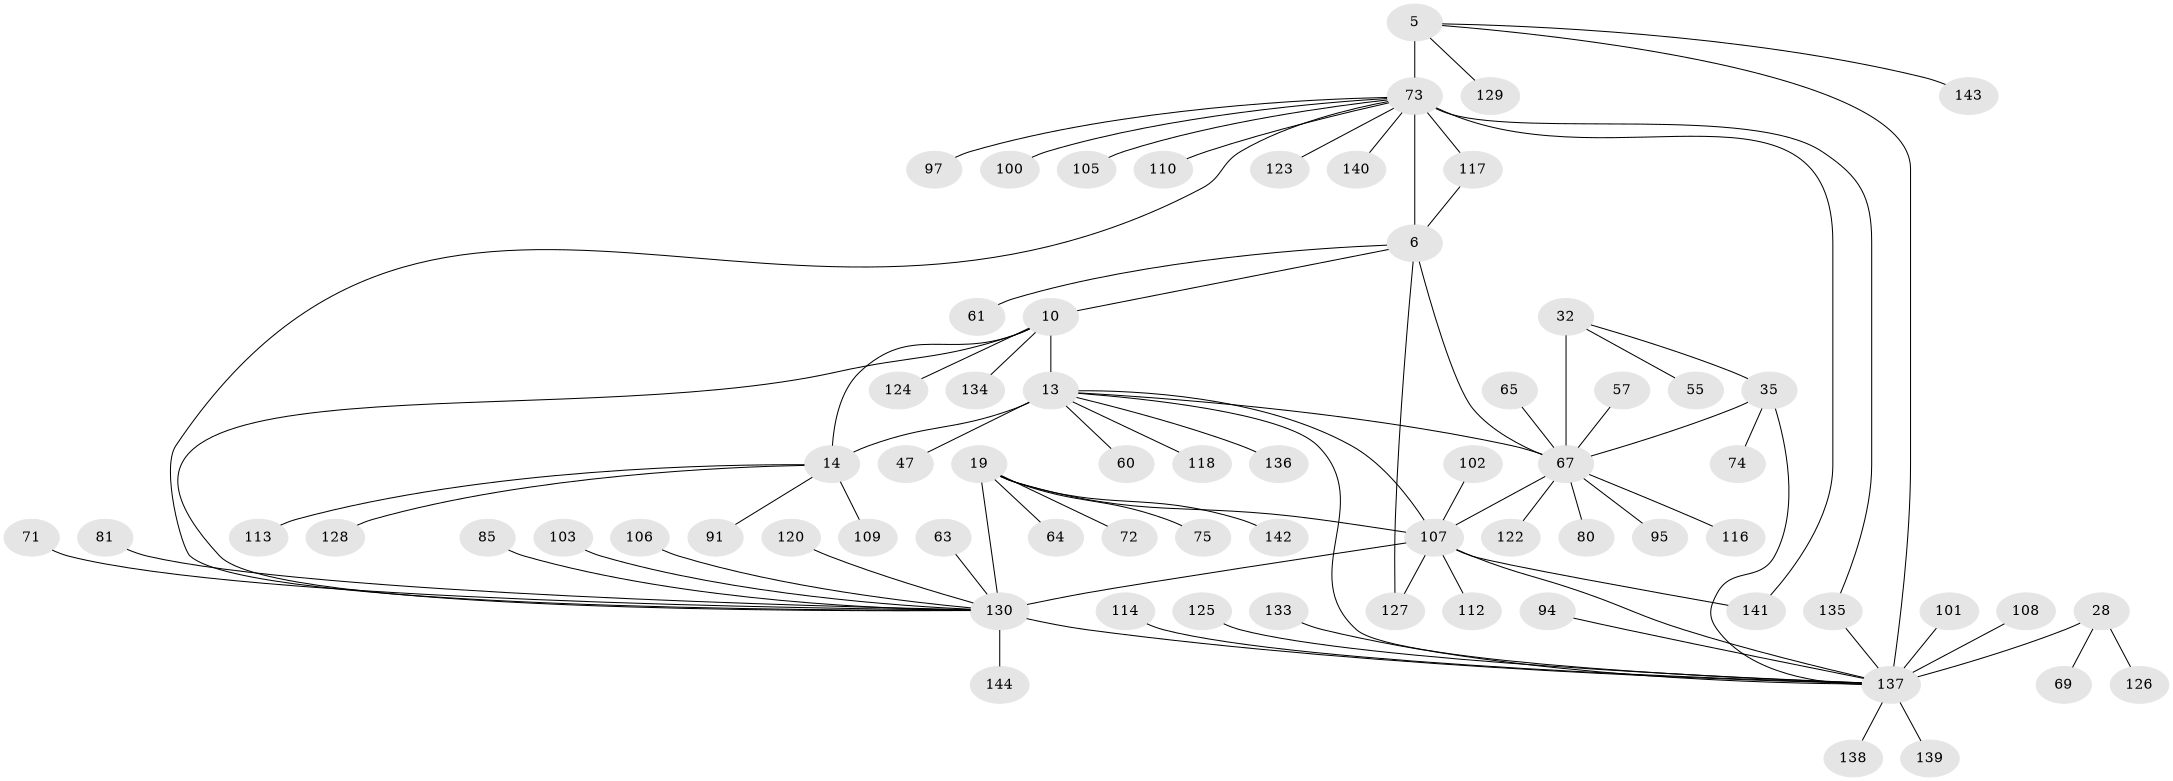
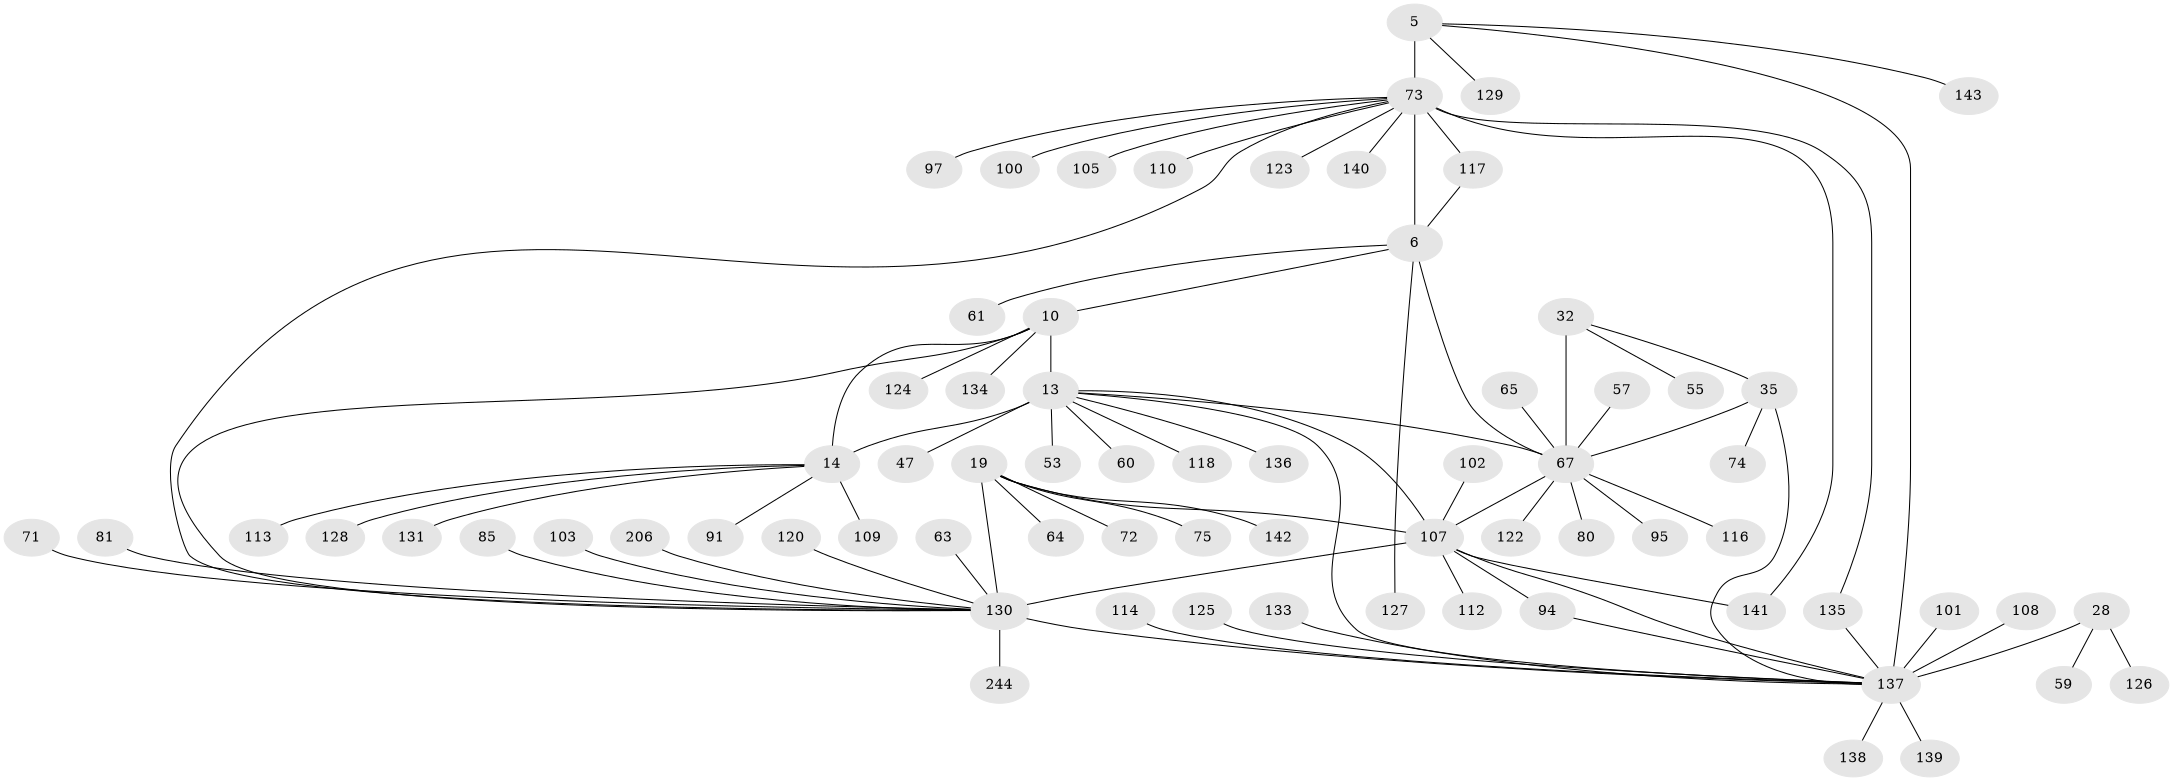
none -> (1053, 464)
none -> (412, 538)
(640, 538) -> (640, 538)
(1415, 575) -> (1491, 575)
(1000, 685) -> (1000, 685)
(2064, 685) -> (2064, 685)
